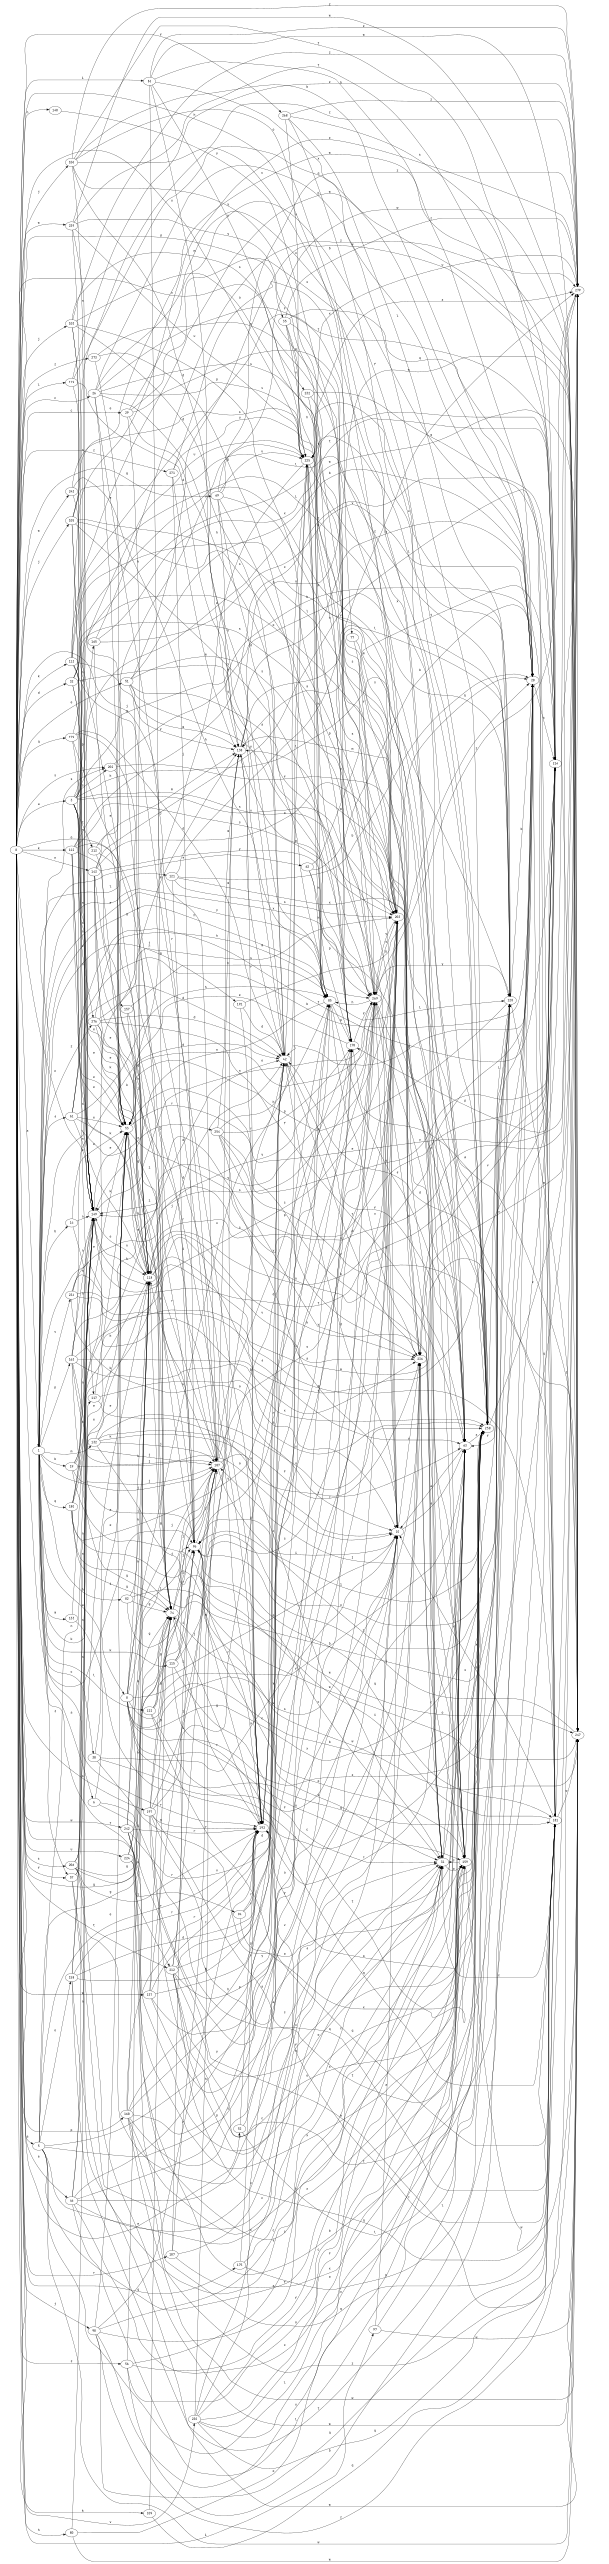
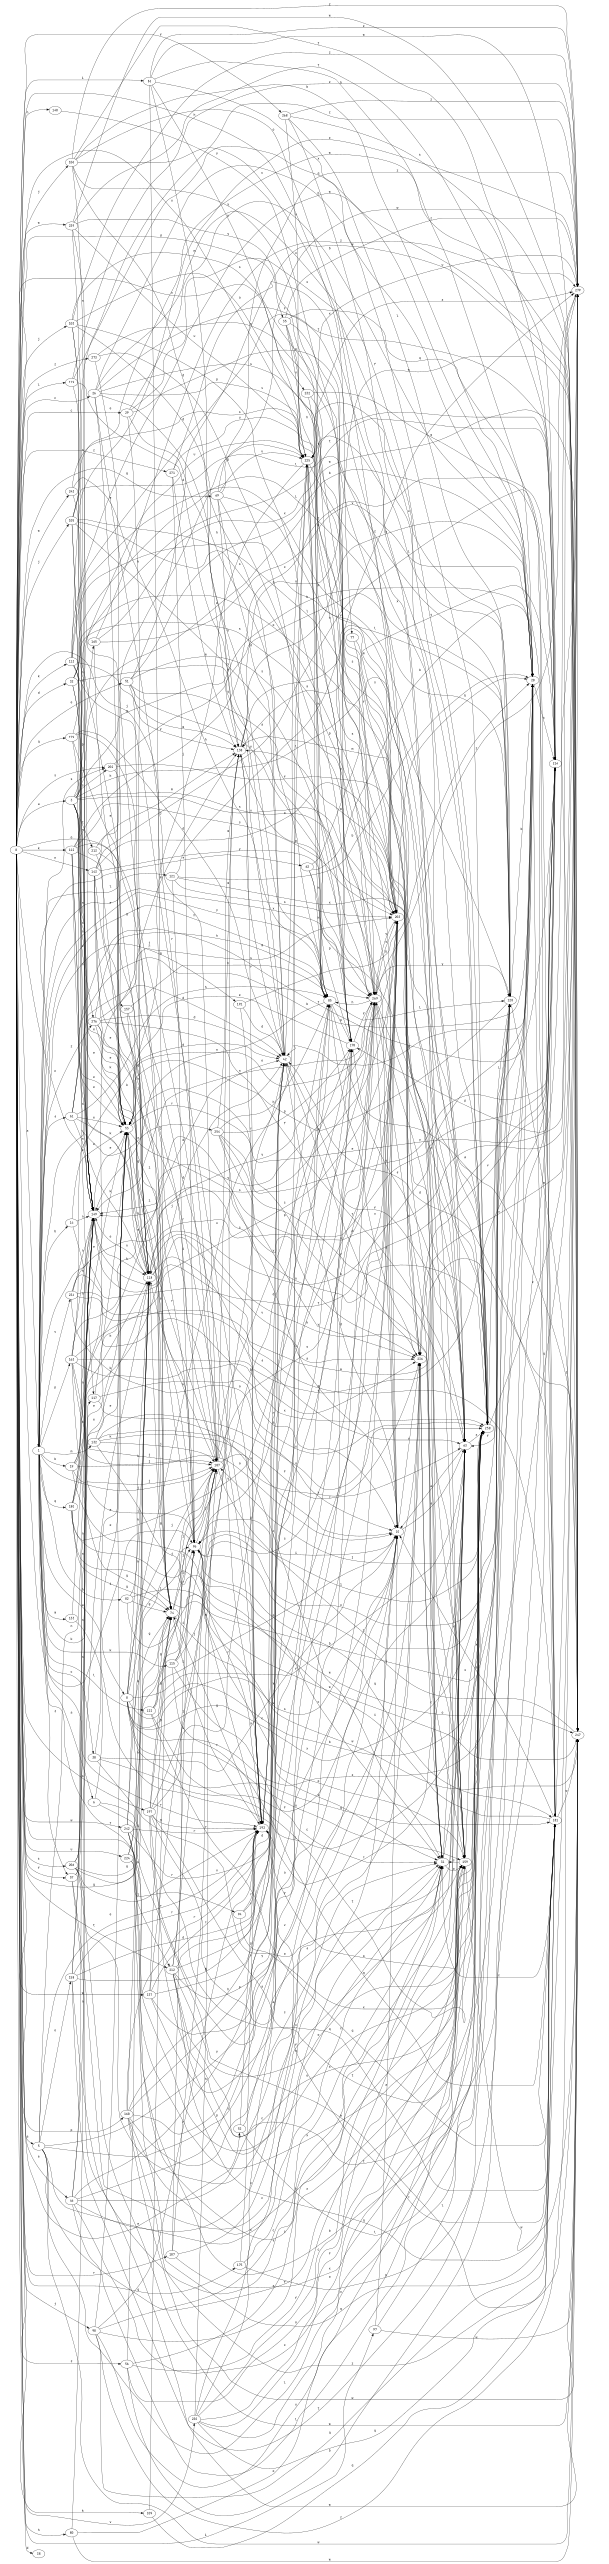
(116, 1894) -> none
none -> (39, 2554)
